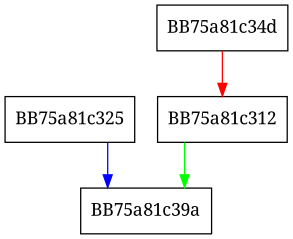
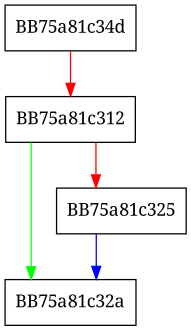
none -> (96, 159)
(146, 211) -> (71, 302)
